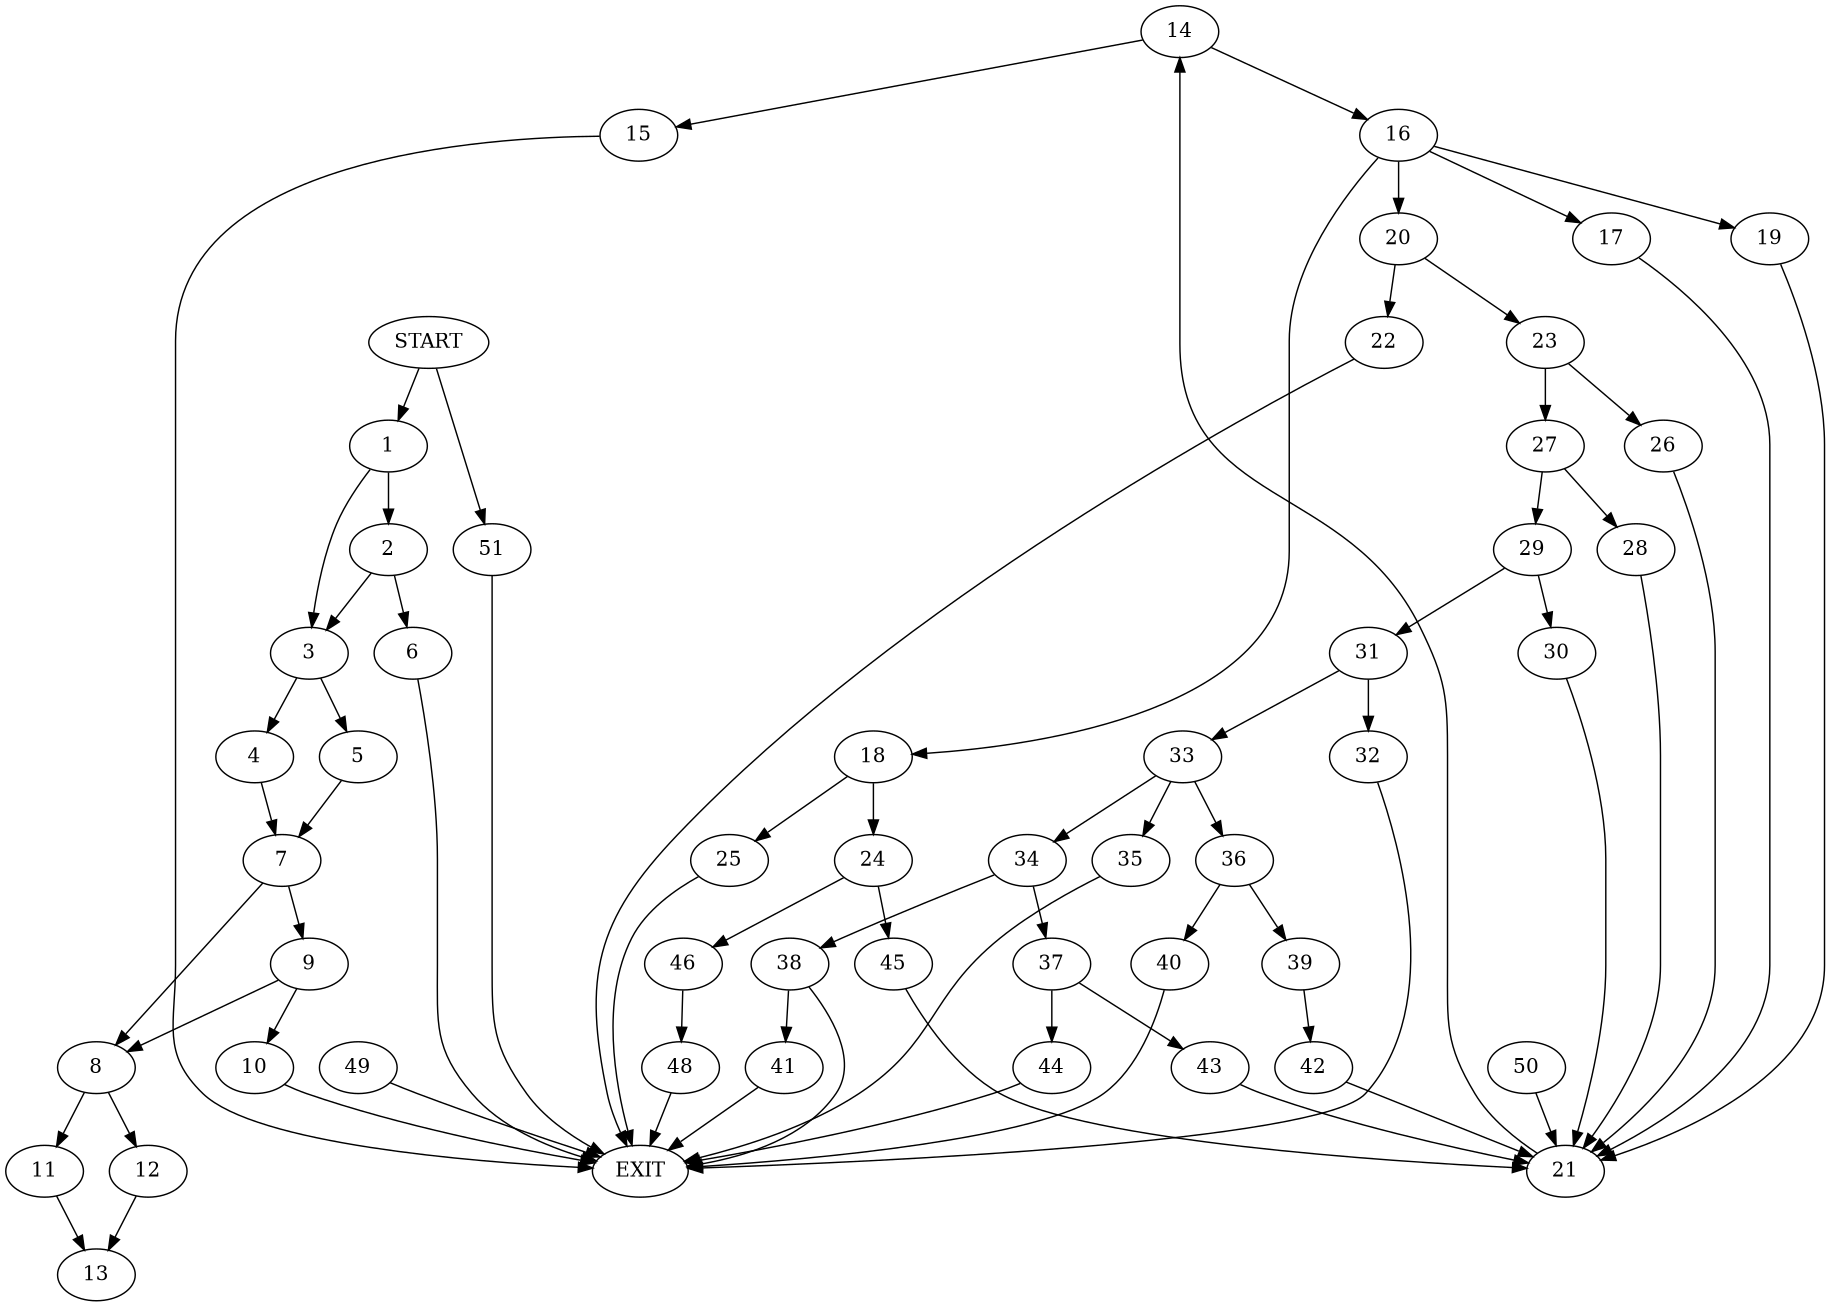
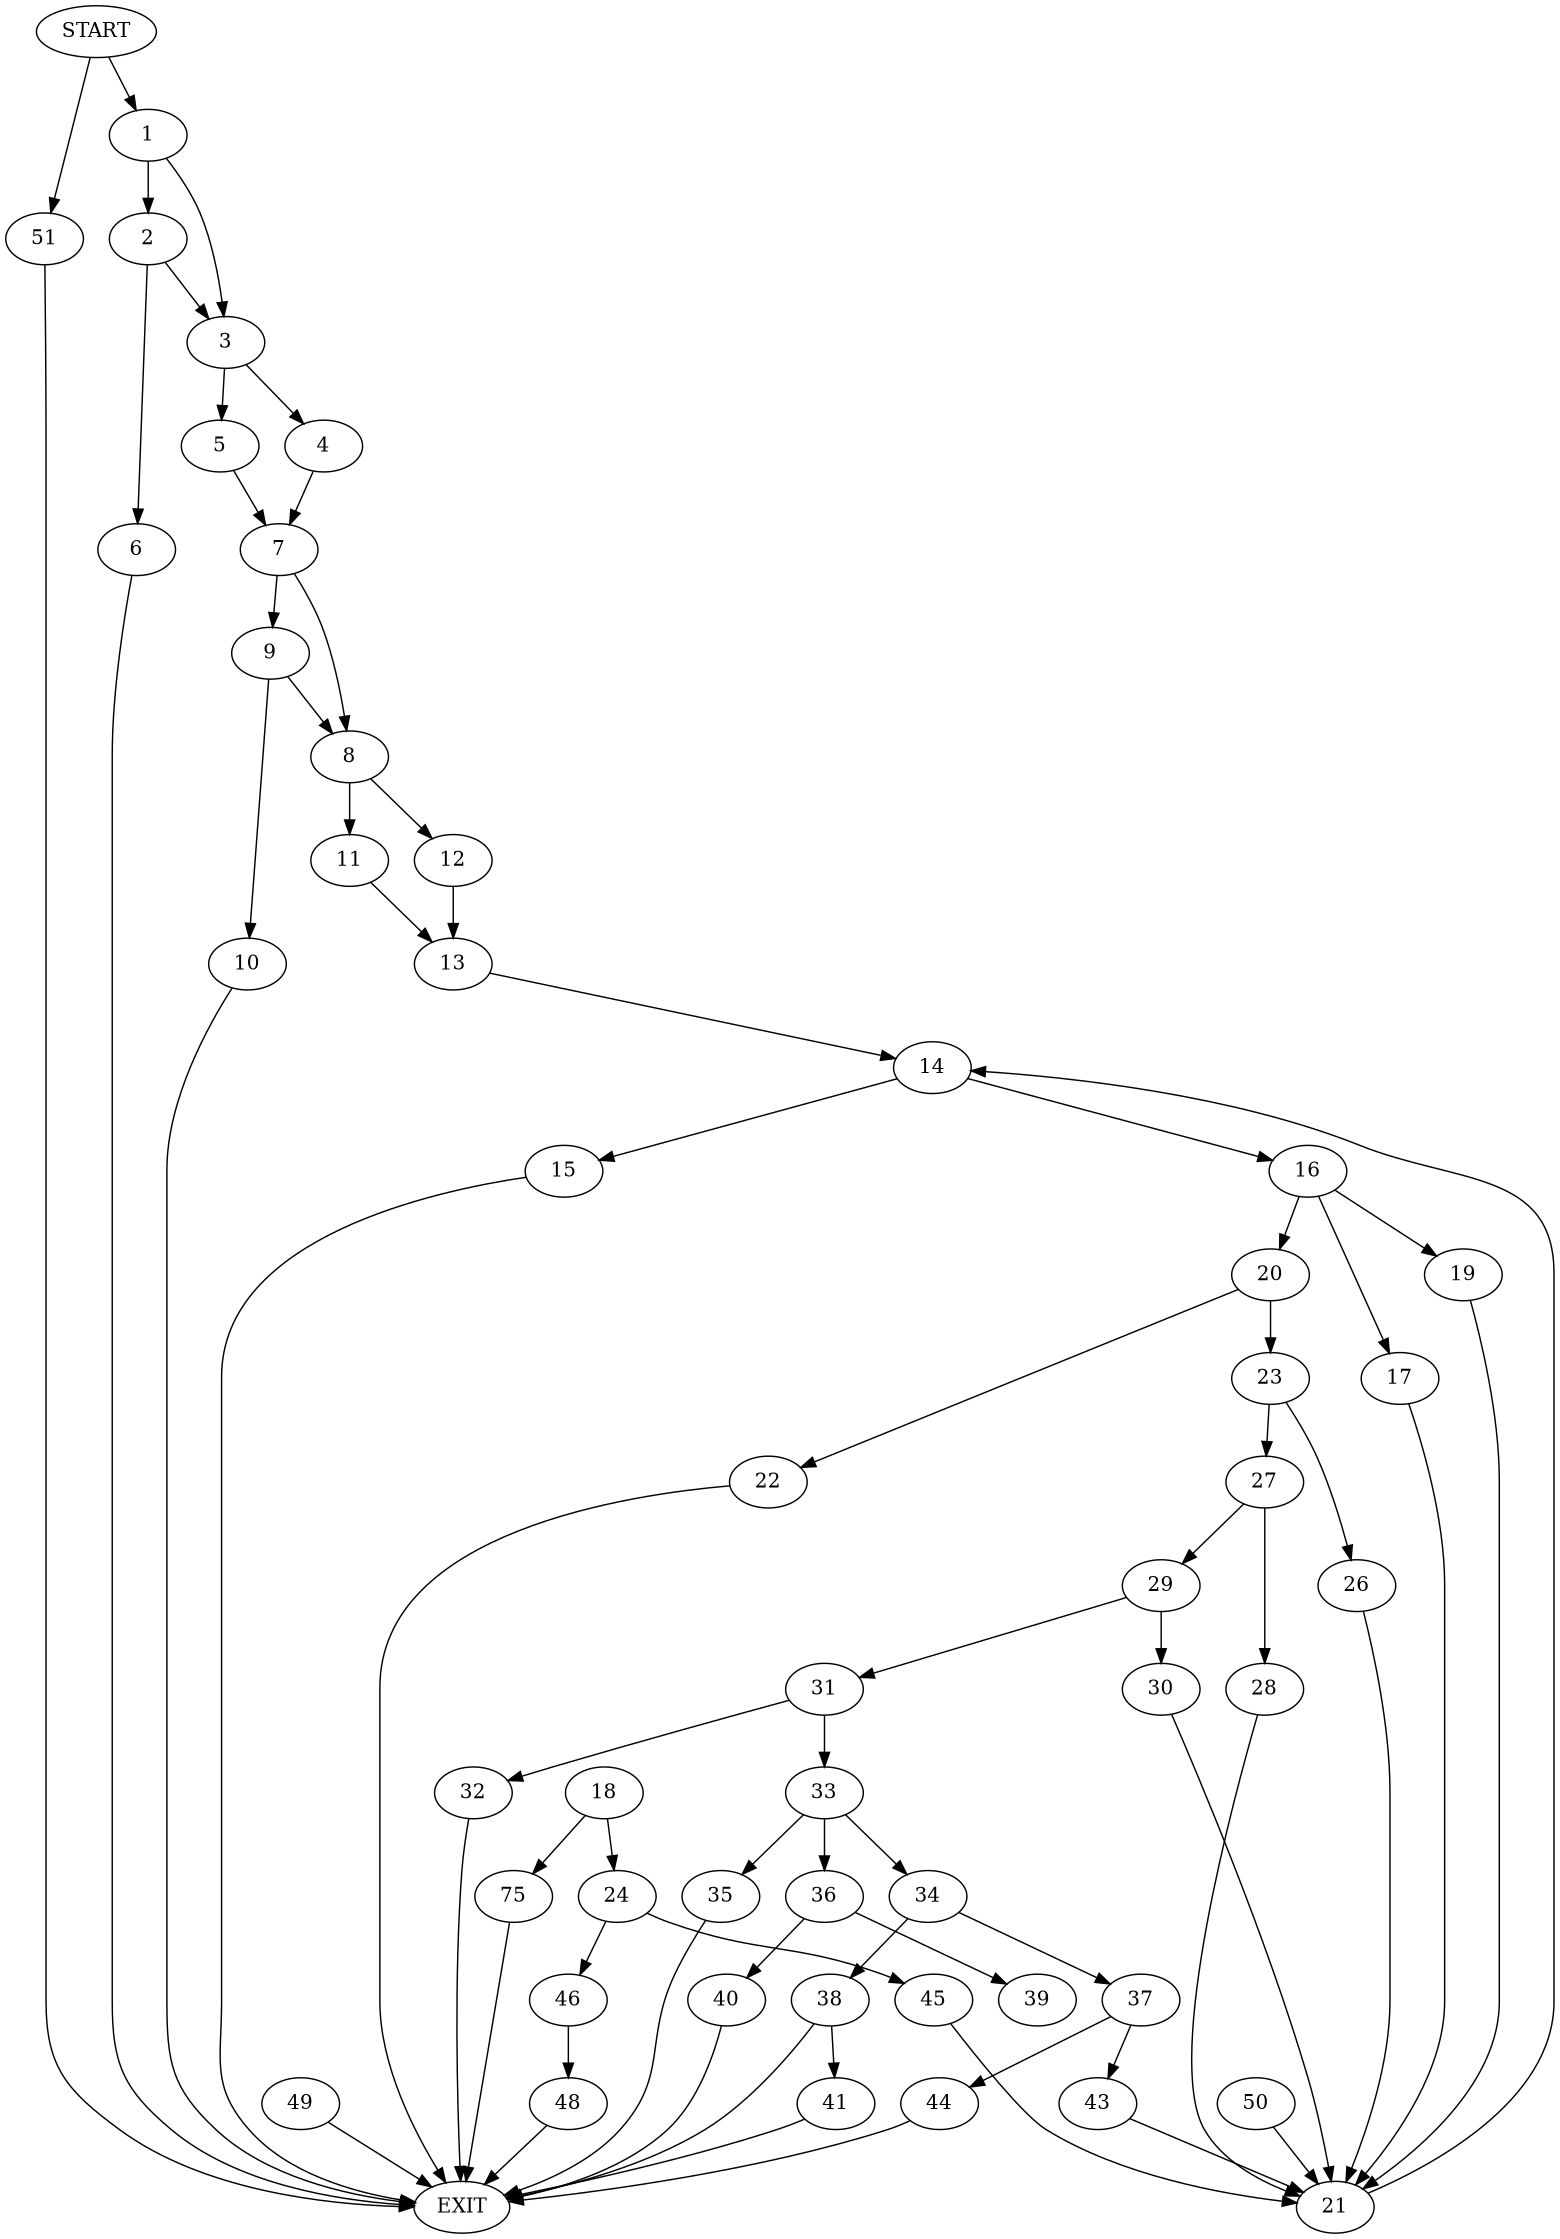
(1286, 568) -> none
(730, 860) -> (514, 1896)
none -> (685, 1014)
(1314, 1068) -> none
